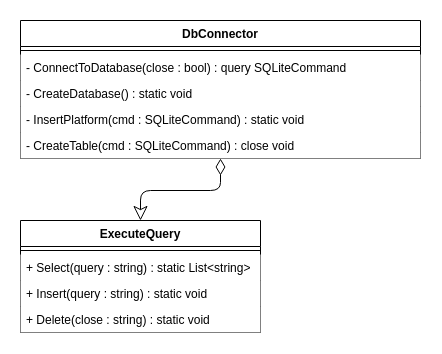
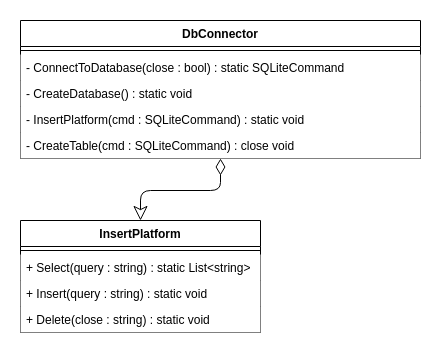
(194, 68) -> (195, 68)
(140, 234) -> (140, 234)
